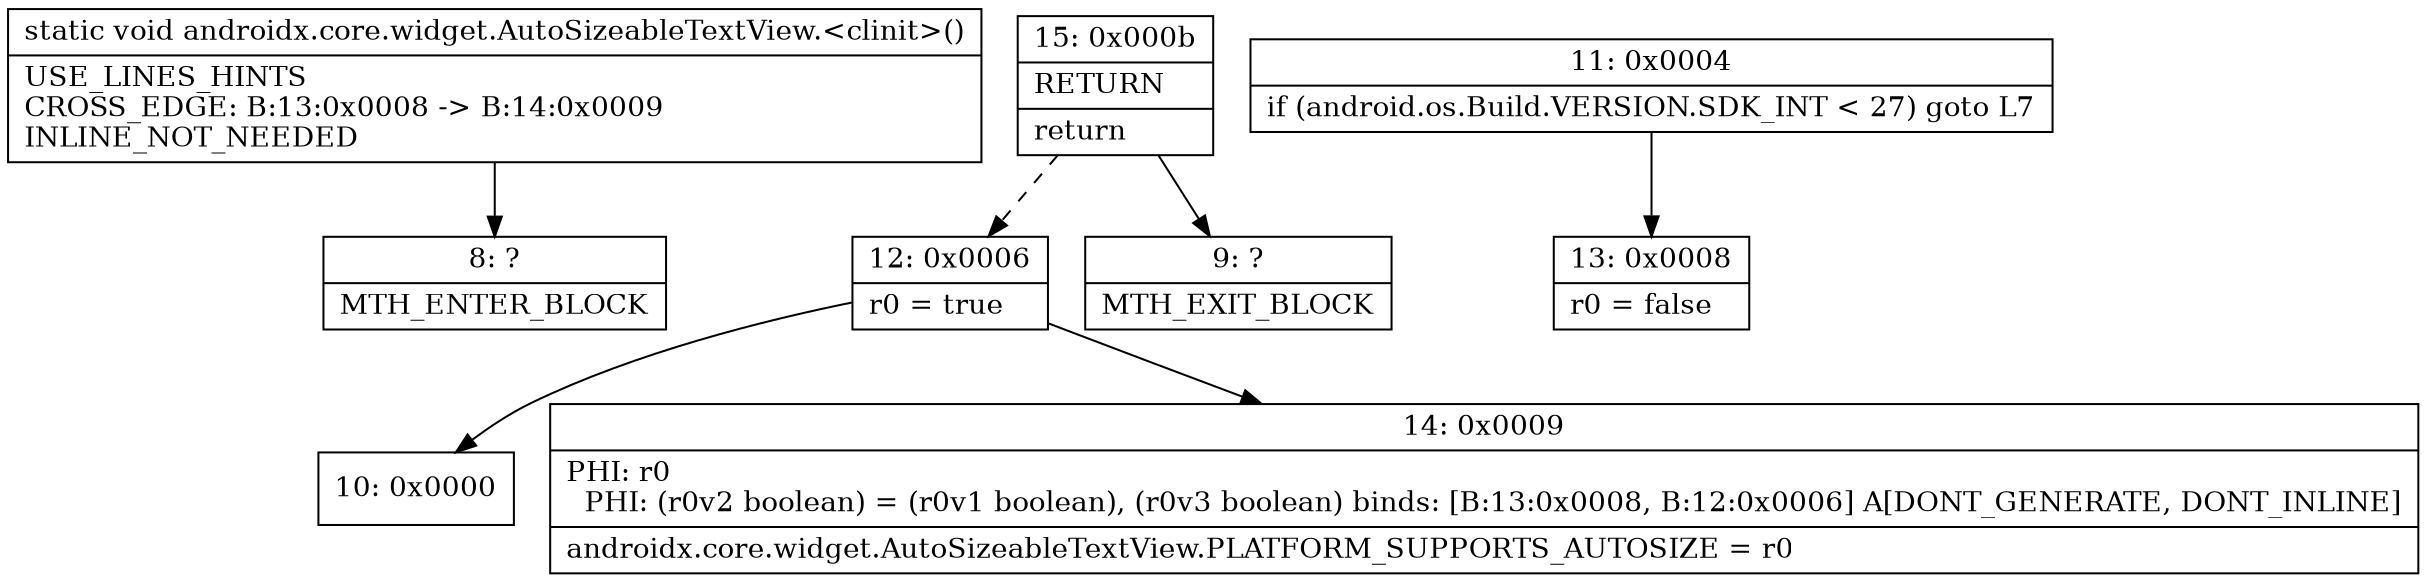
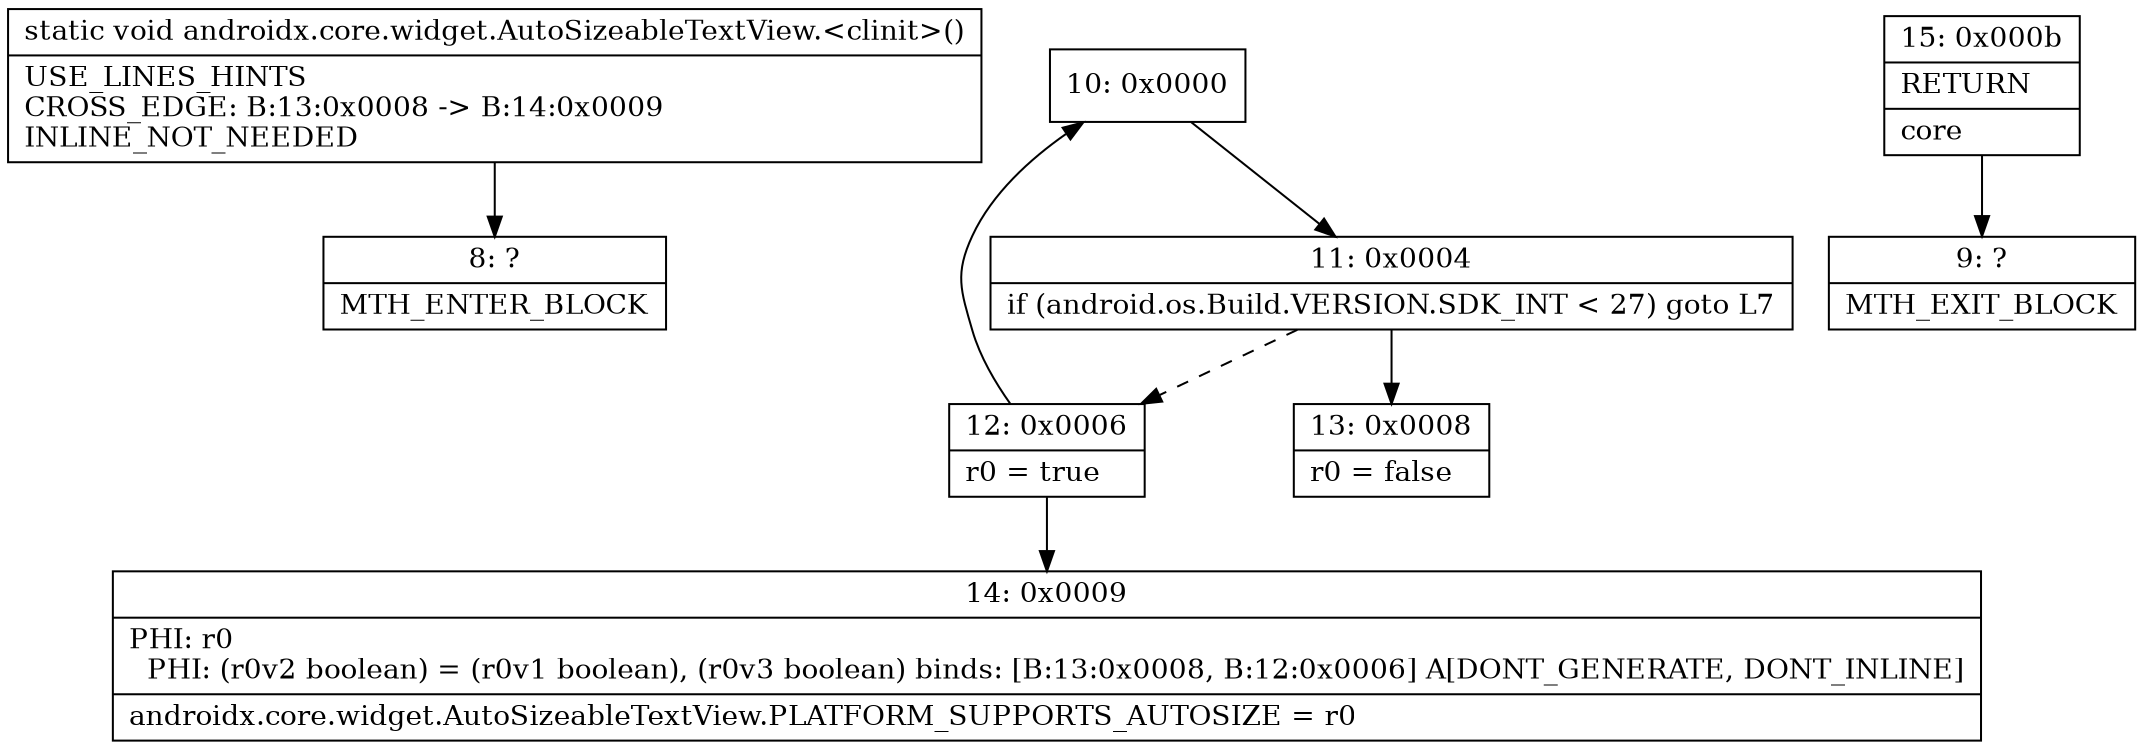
(1080, 131) -> (1932, 131)
none -> (1255, 173)
(1030, 188) -> (1229, 362)
